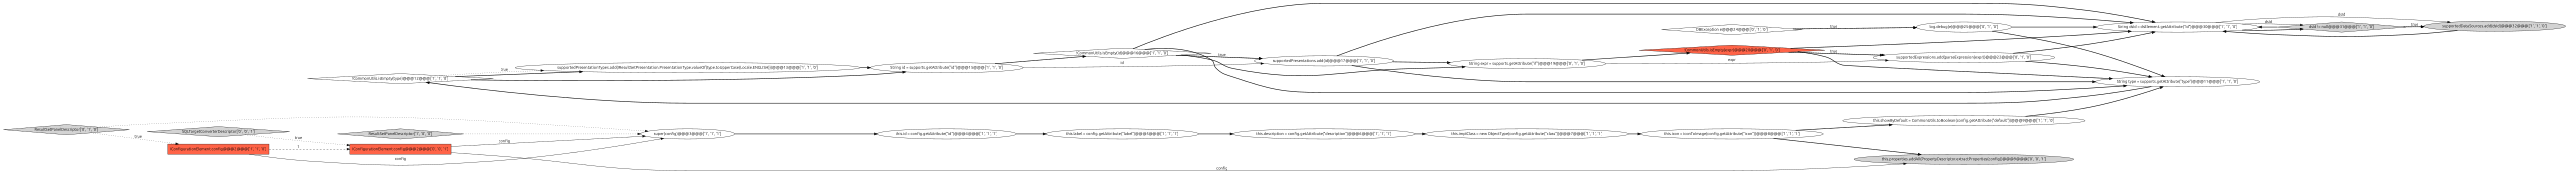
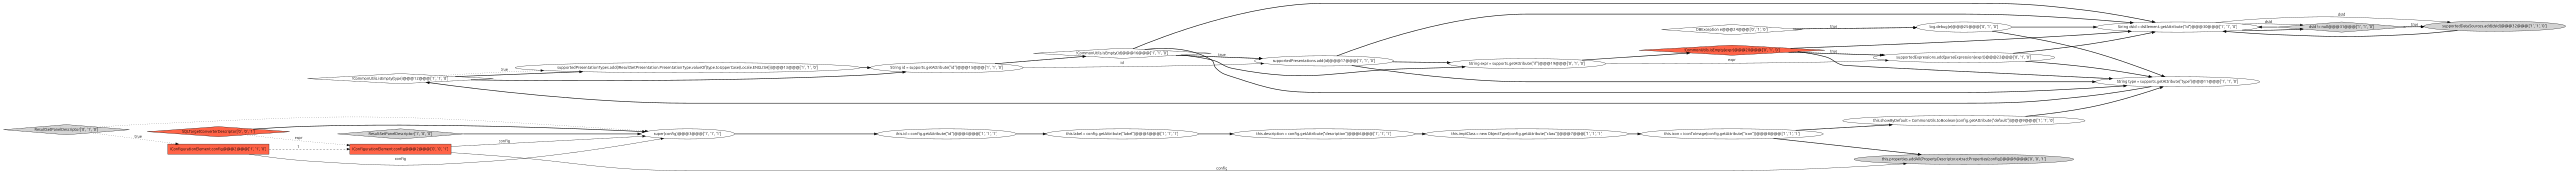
none -> (448, 125)
(218, 132) -> (218, 132)
(551, 134) -> (551, 134)
(299, 138) -> (299, 138)
